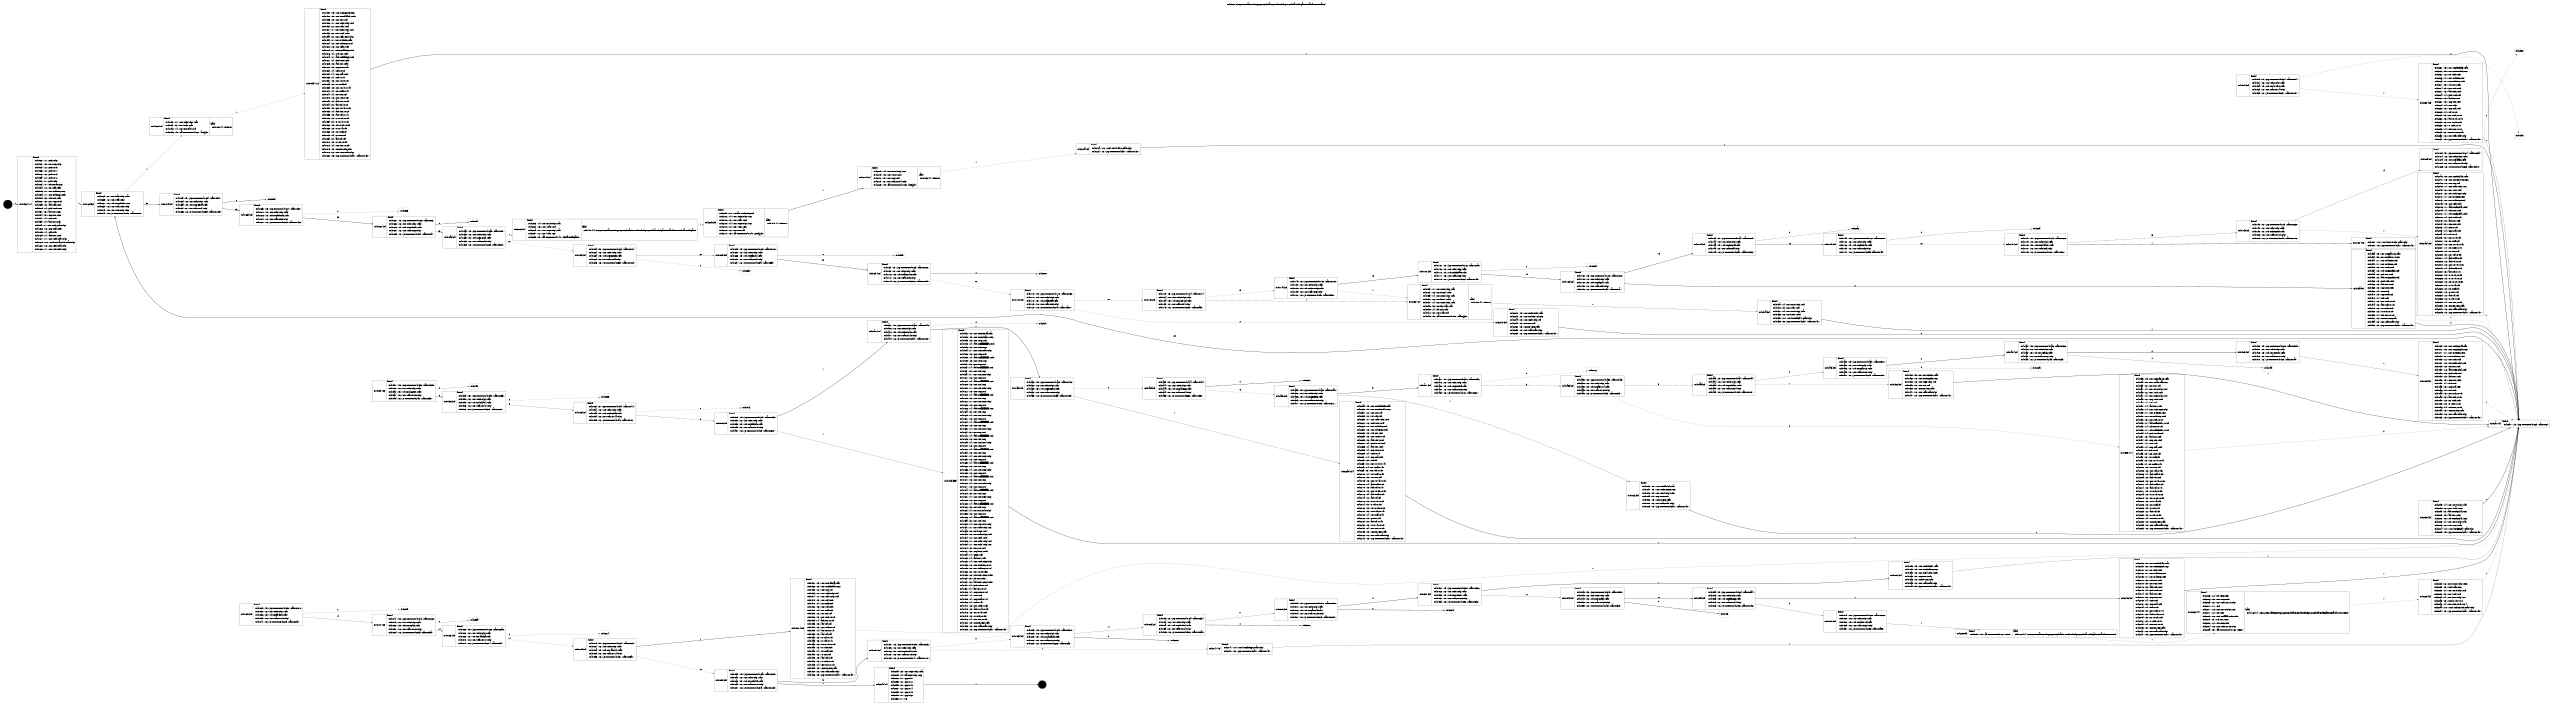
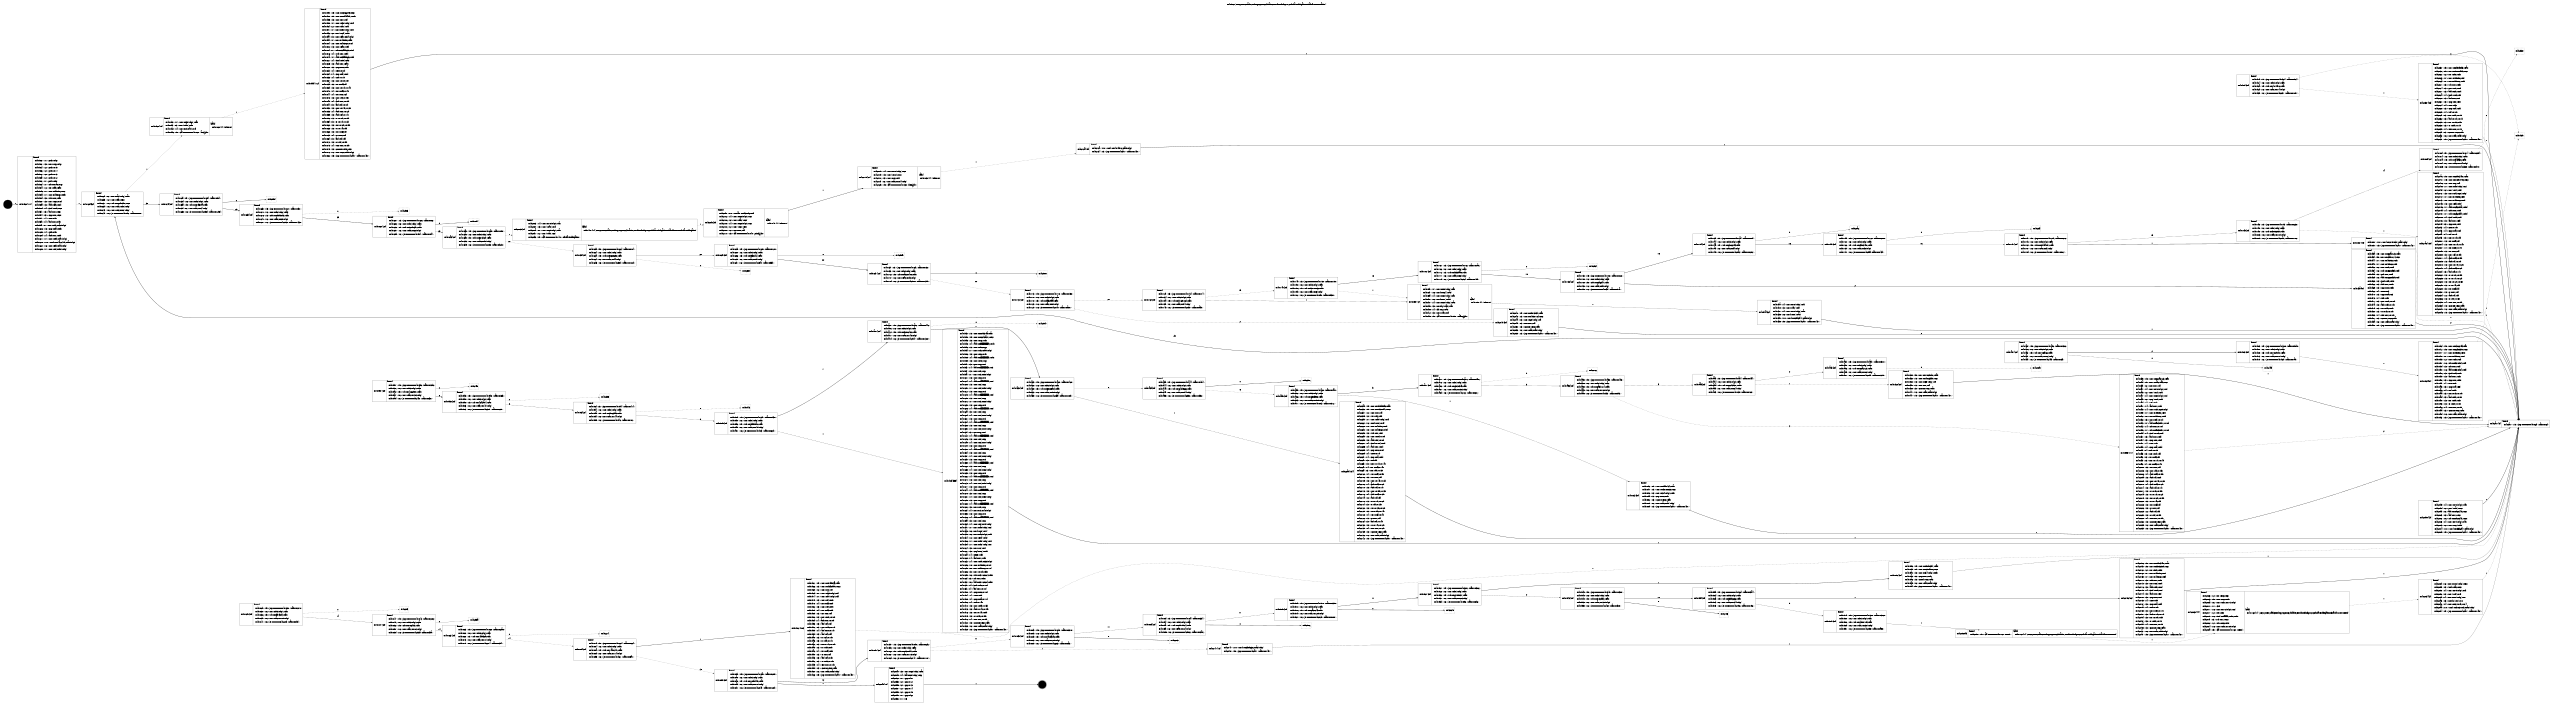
(1945, 360) -> none
(2497, 410) -> (2497, 246)
(1526, 595) -> (1526, 595)
